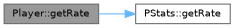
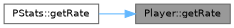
(112, 14) -> (112, 14)
